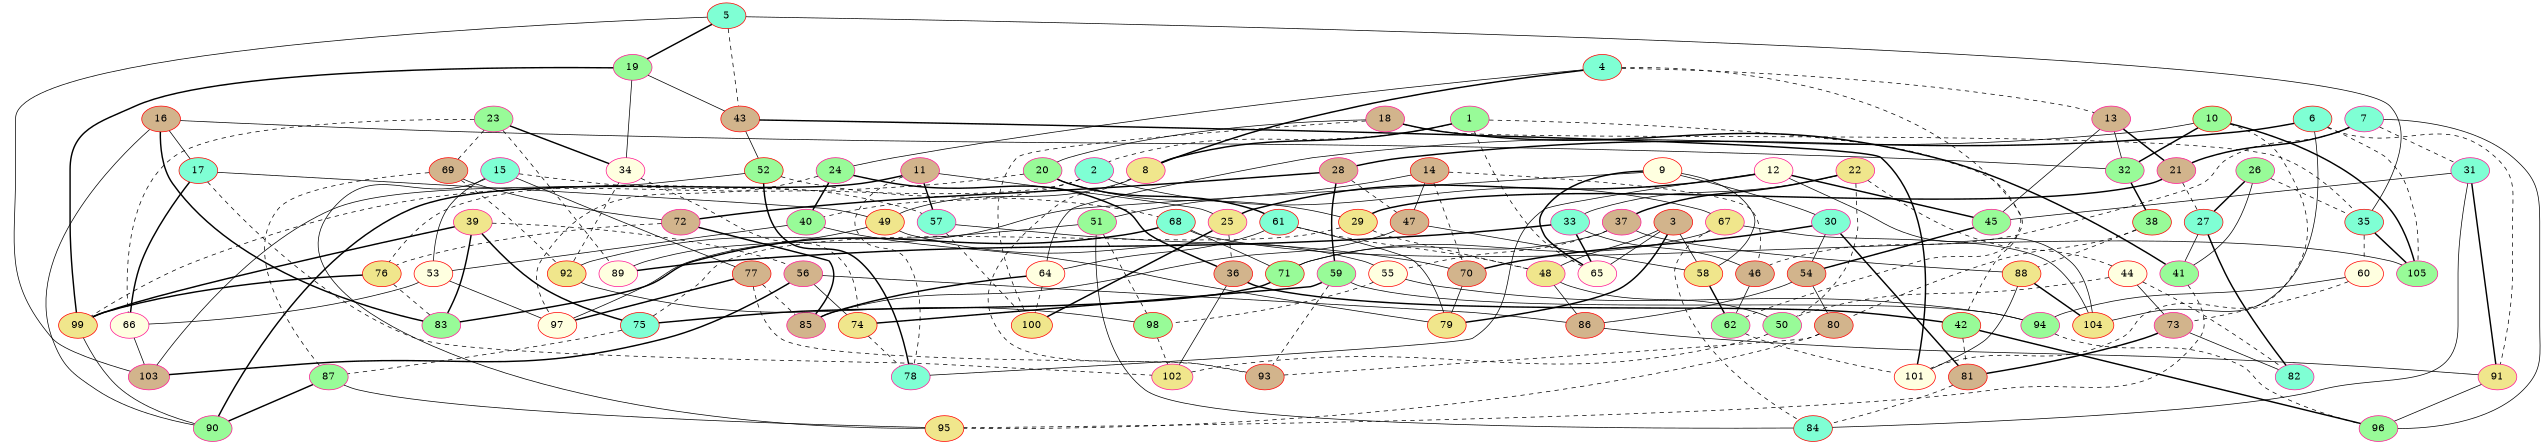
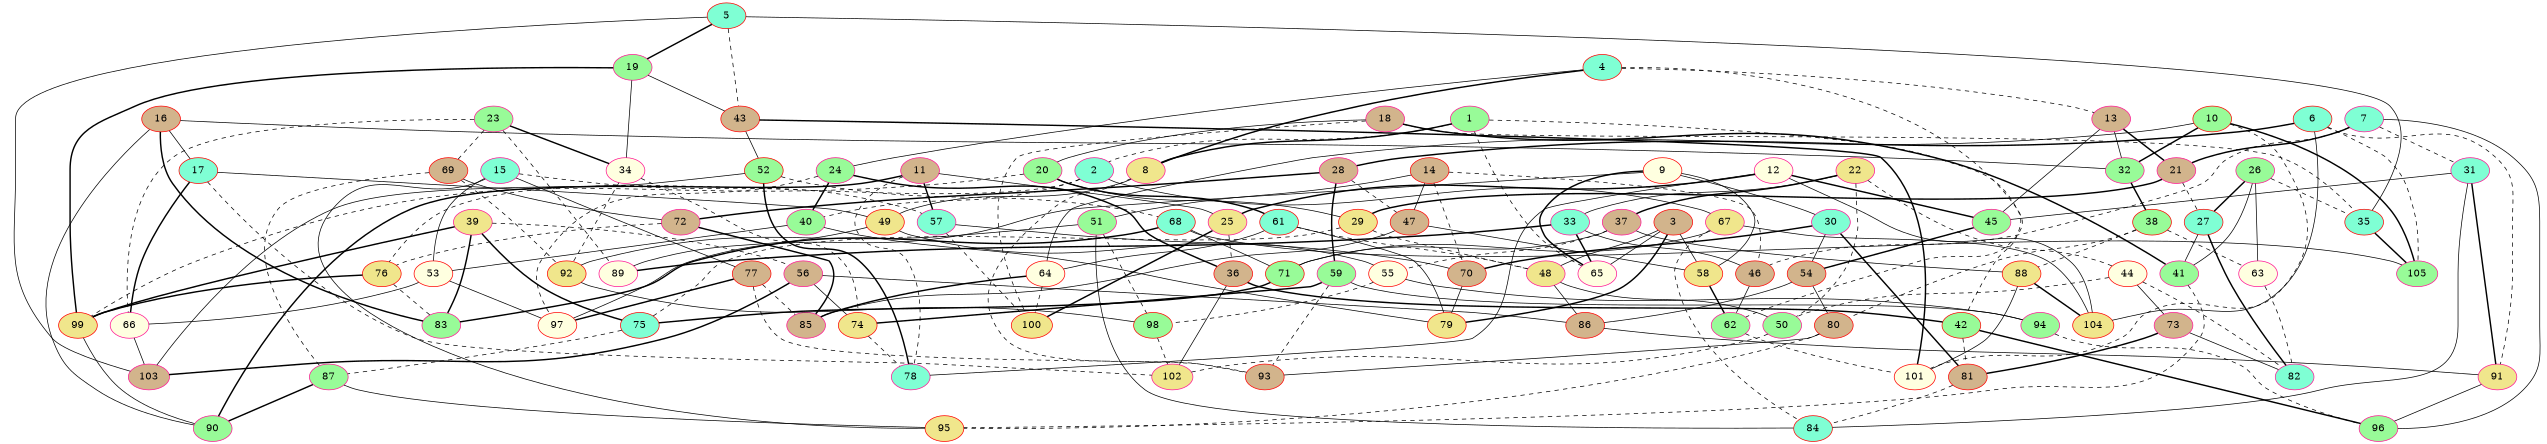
none -> (2258, 274)
(2364, 274) -> none
(1552, 357) -> (1552, 357)
